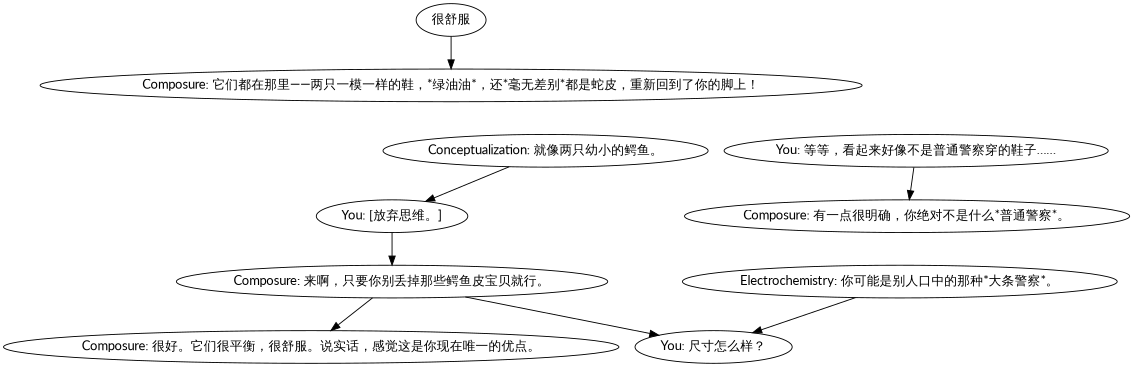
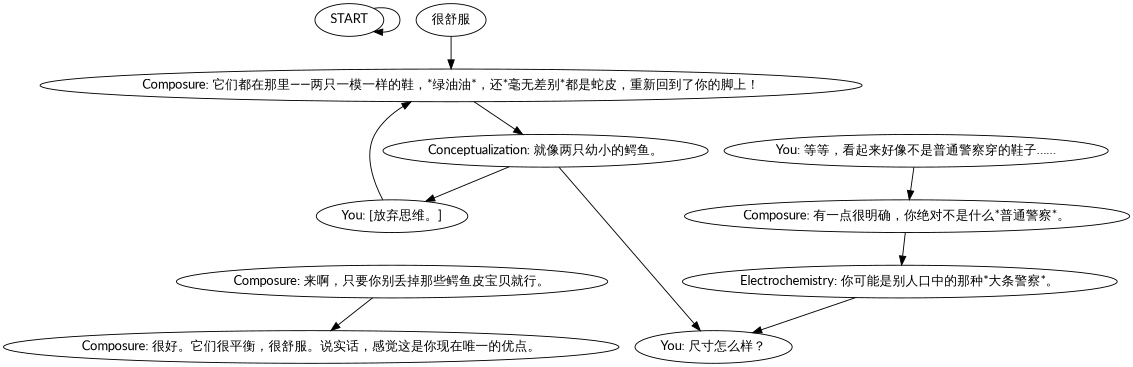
none -> (349, 20)
none -> (495, 116)
(392, 244) -> (371, 148)
none -> (904, 244)
(558, 315) -> (627, 246)
